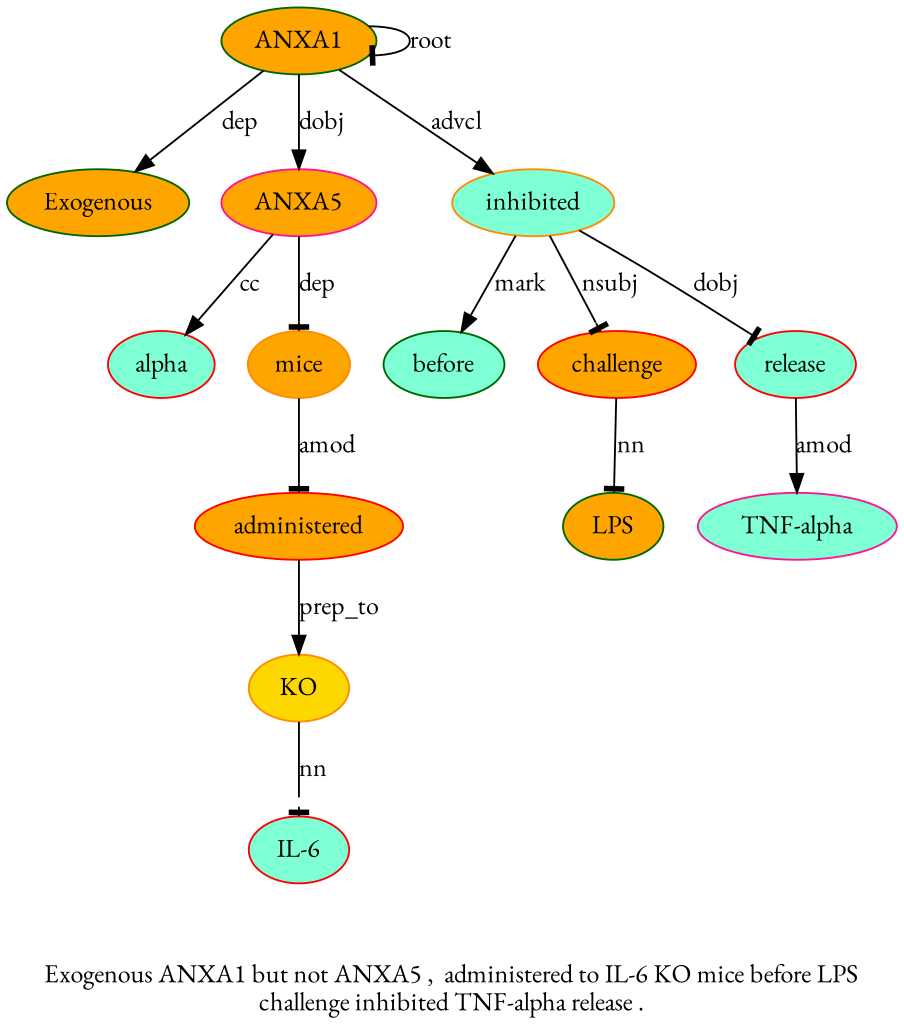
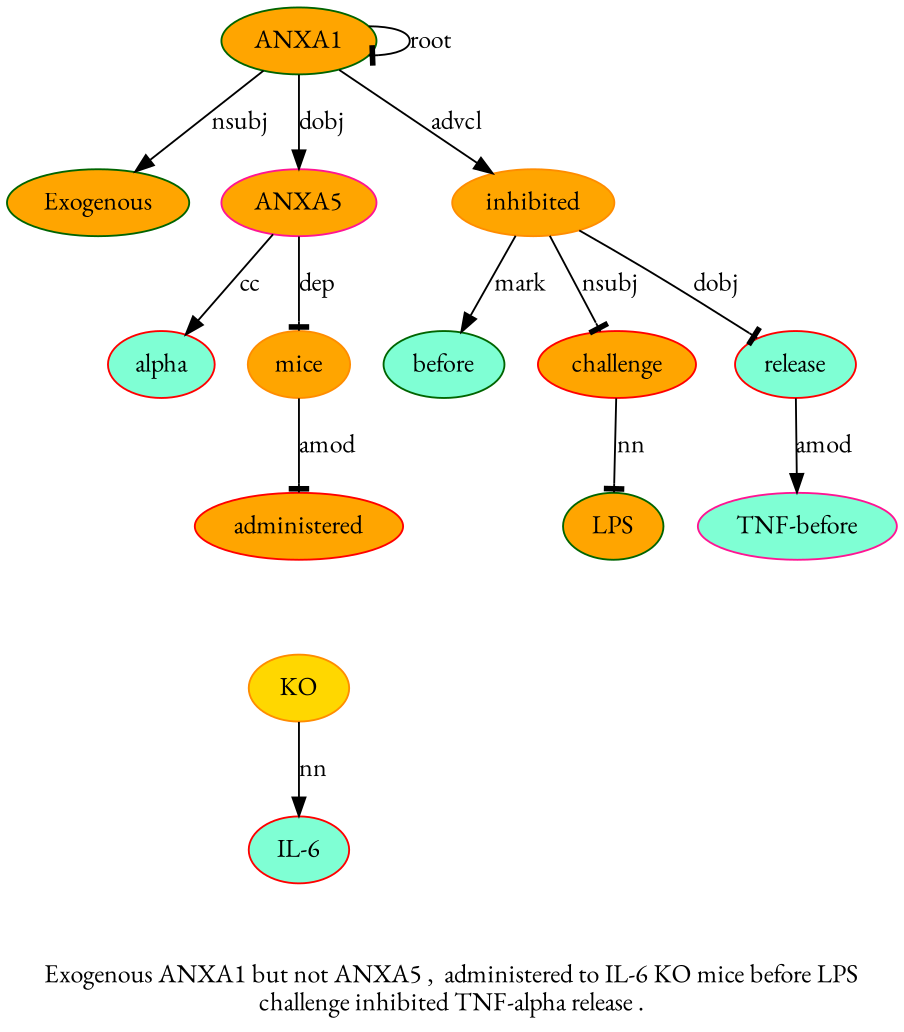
(240, 122) -> (240, 122)
(533, 203) -> (533, 203)
(797, 526) -> (797, 526)
(299, 598) -> none
(299, 760) -> (299, 760)
